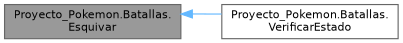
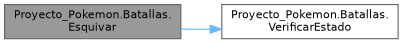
(207, 14) -> (196, 29)
